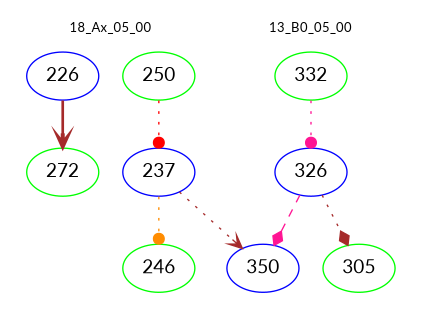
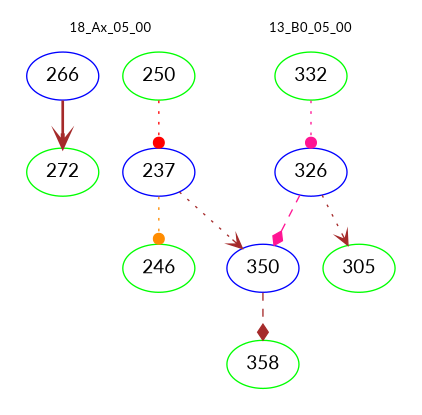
(63, 76) -> (63, 76)
(331, 213) -> (332, 214)
none -> (263, 364)
